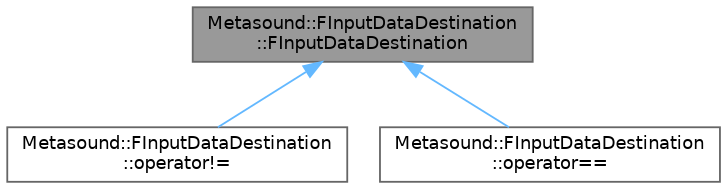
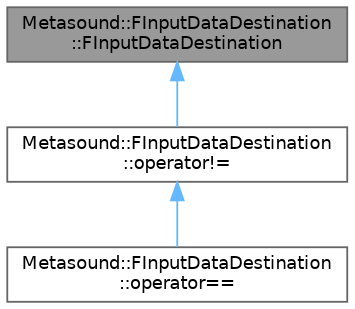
(464, 100) -> (177, 224)
